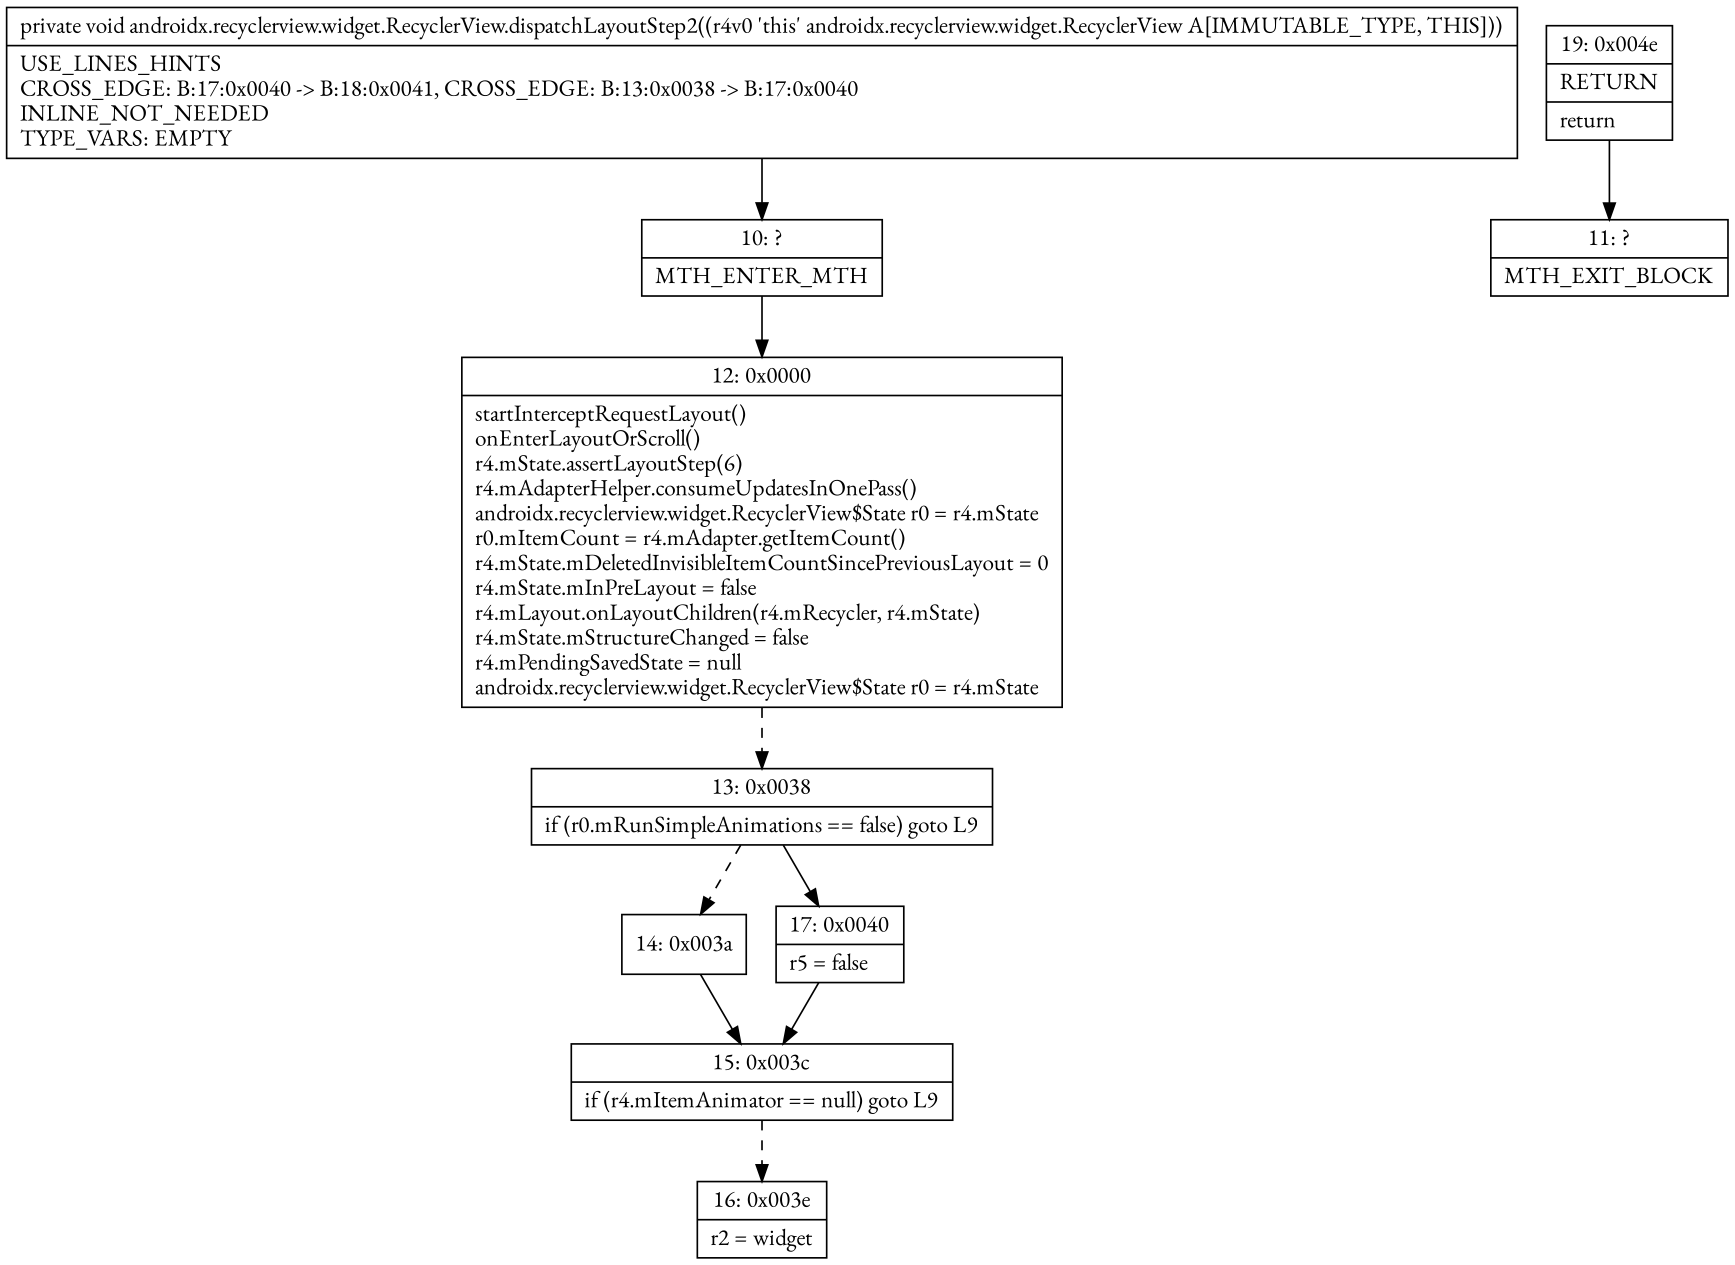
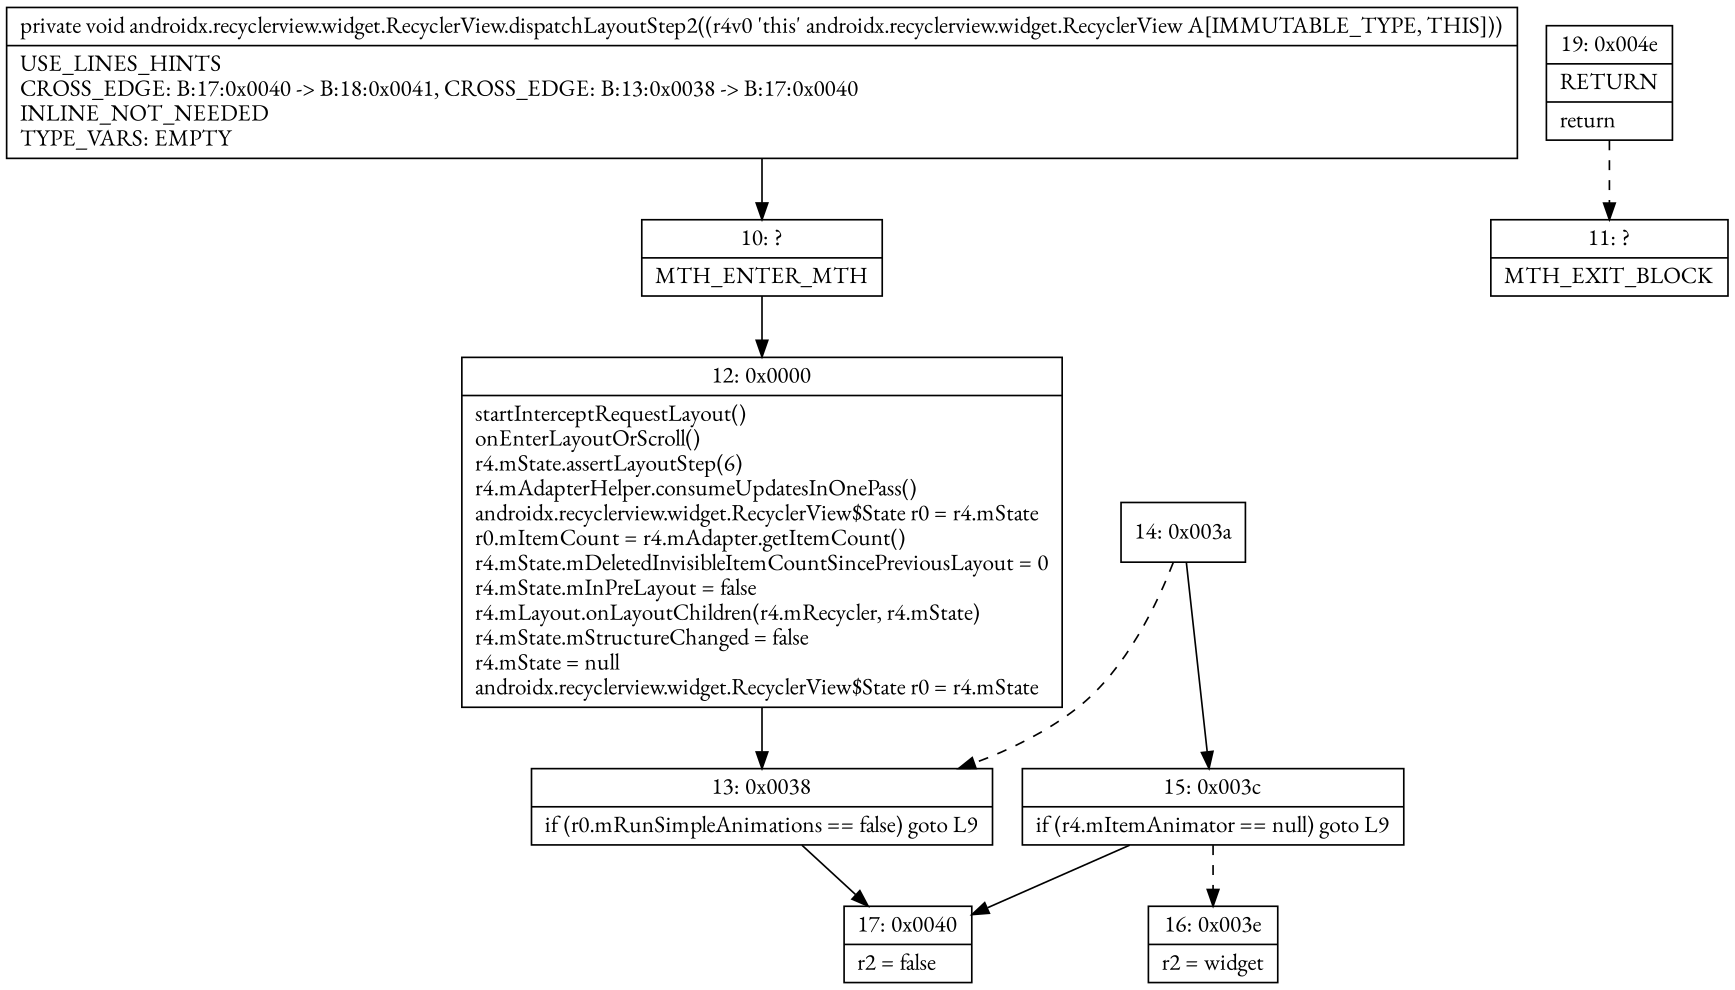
(1609, 172) -> (1609, 172)
(609, 663) -> (548, 663)
(762, 730) -> (762, 730)
(725, 872) -> (1099, 688)
(829, 963) -> (897, 963)
(805, 1006) -> (1059, 876)
